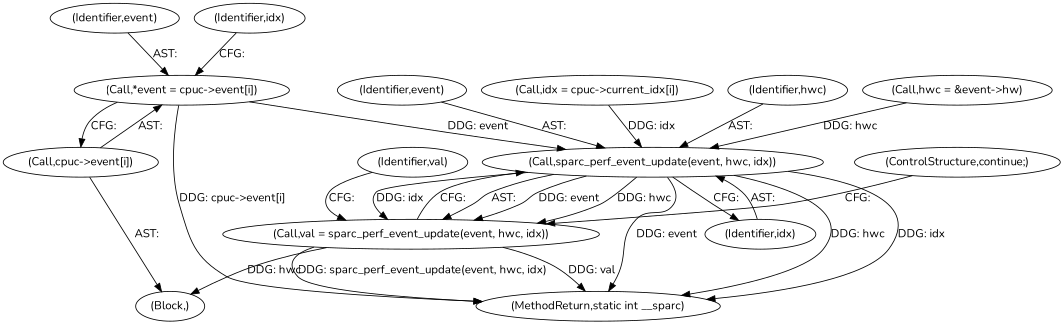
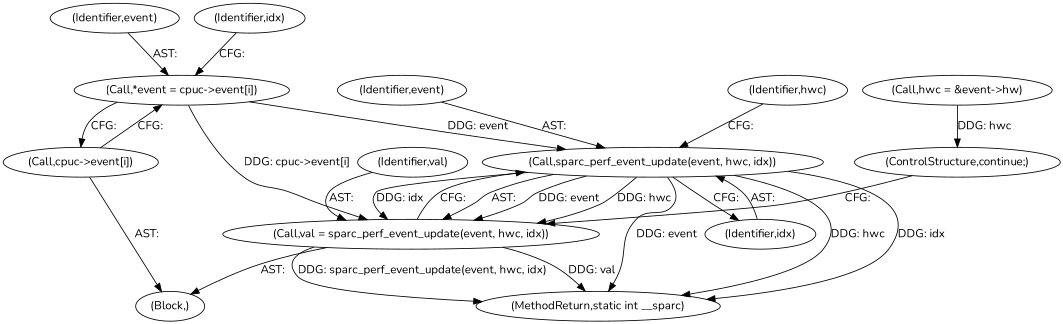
(597, 90) -> none
(812, 125) -> (957, 122)
(152, 126) -> (152, 126)
(742, 126) -> (742, 126)
(343, 198) -> (343, 198)
(274, 270) -> (274, 270)
(256, 284) -> (258, 185)
